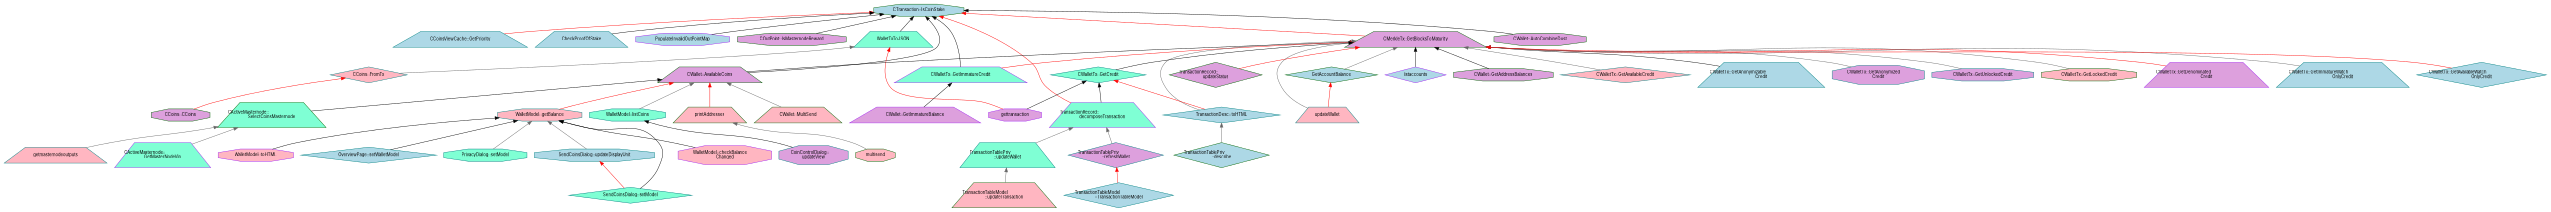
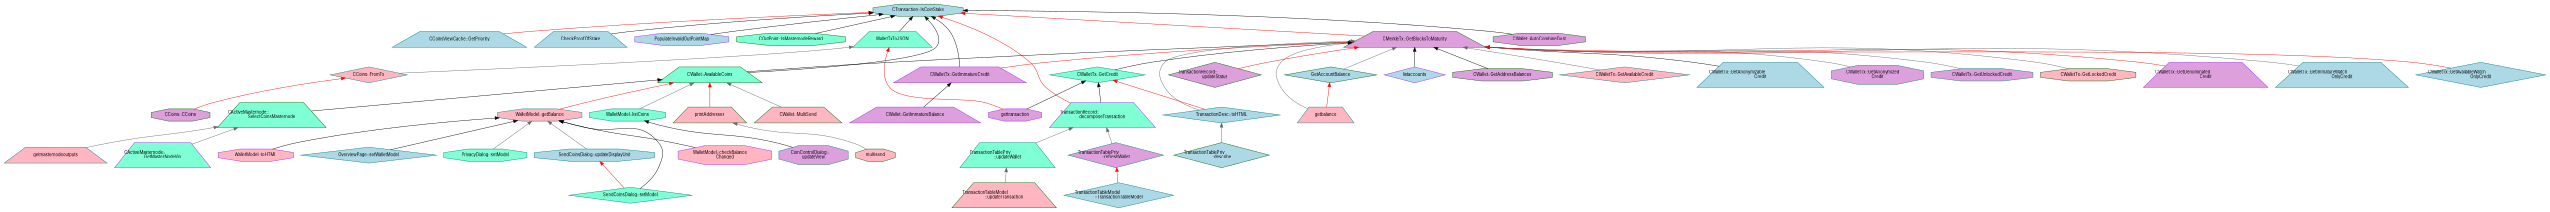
(792, 39) -> (791, 39)
(710, 75) -> (710, 75)
(961, 75) -> (960, 75)
(1327, 115) -> (1326, 115)
